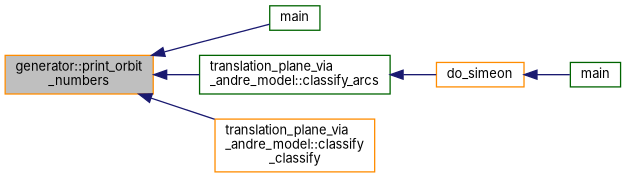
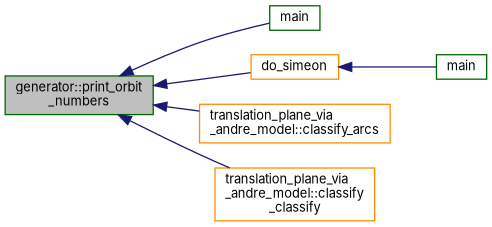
(79, 75) -> (79, 95)
(295, 75) -> (295, 124)
(420, 75) -> (209, 78)
